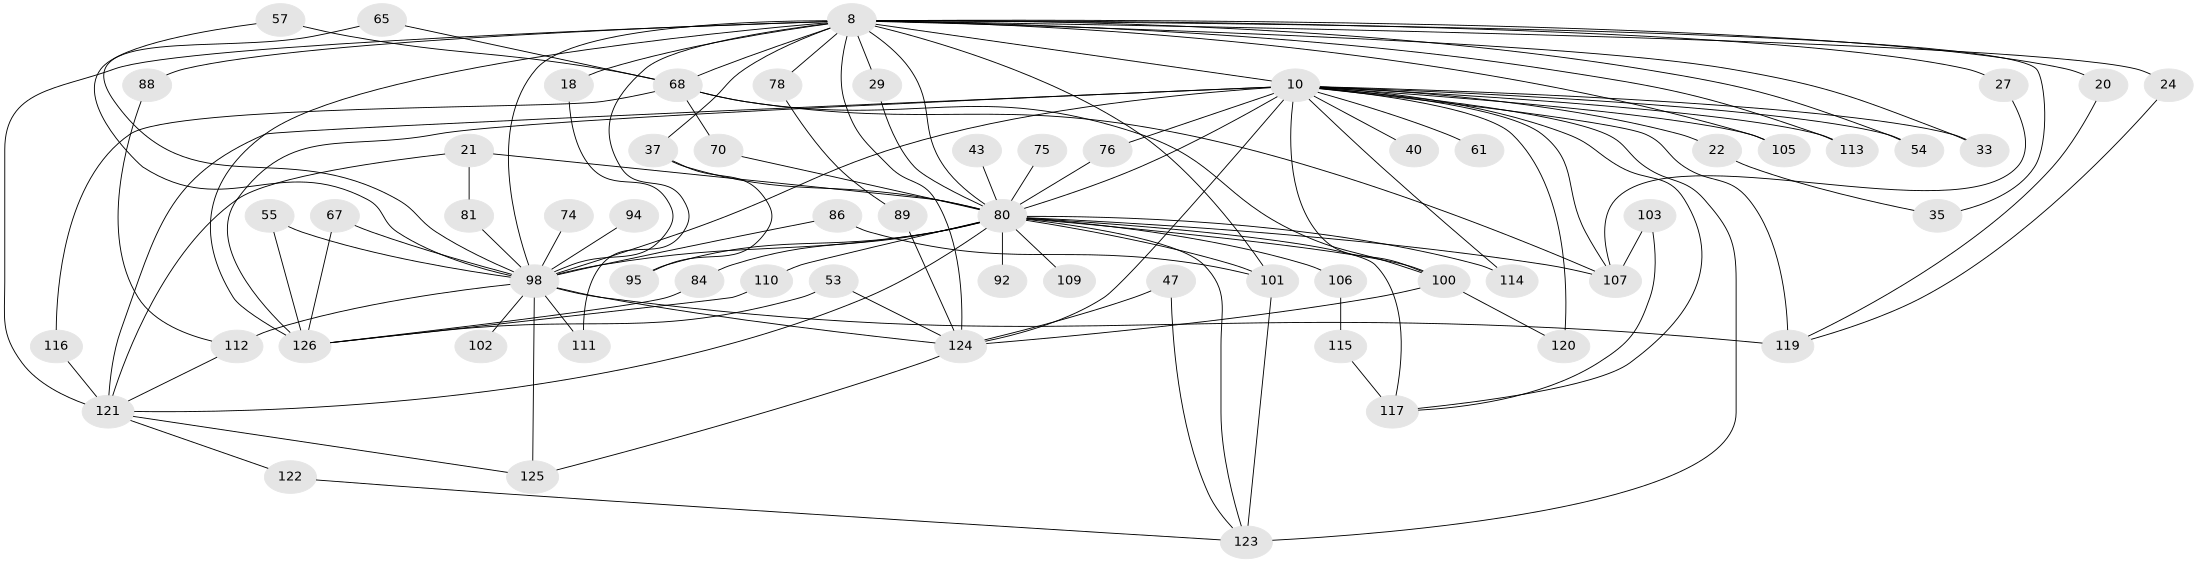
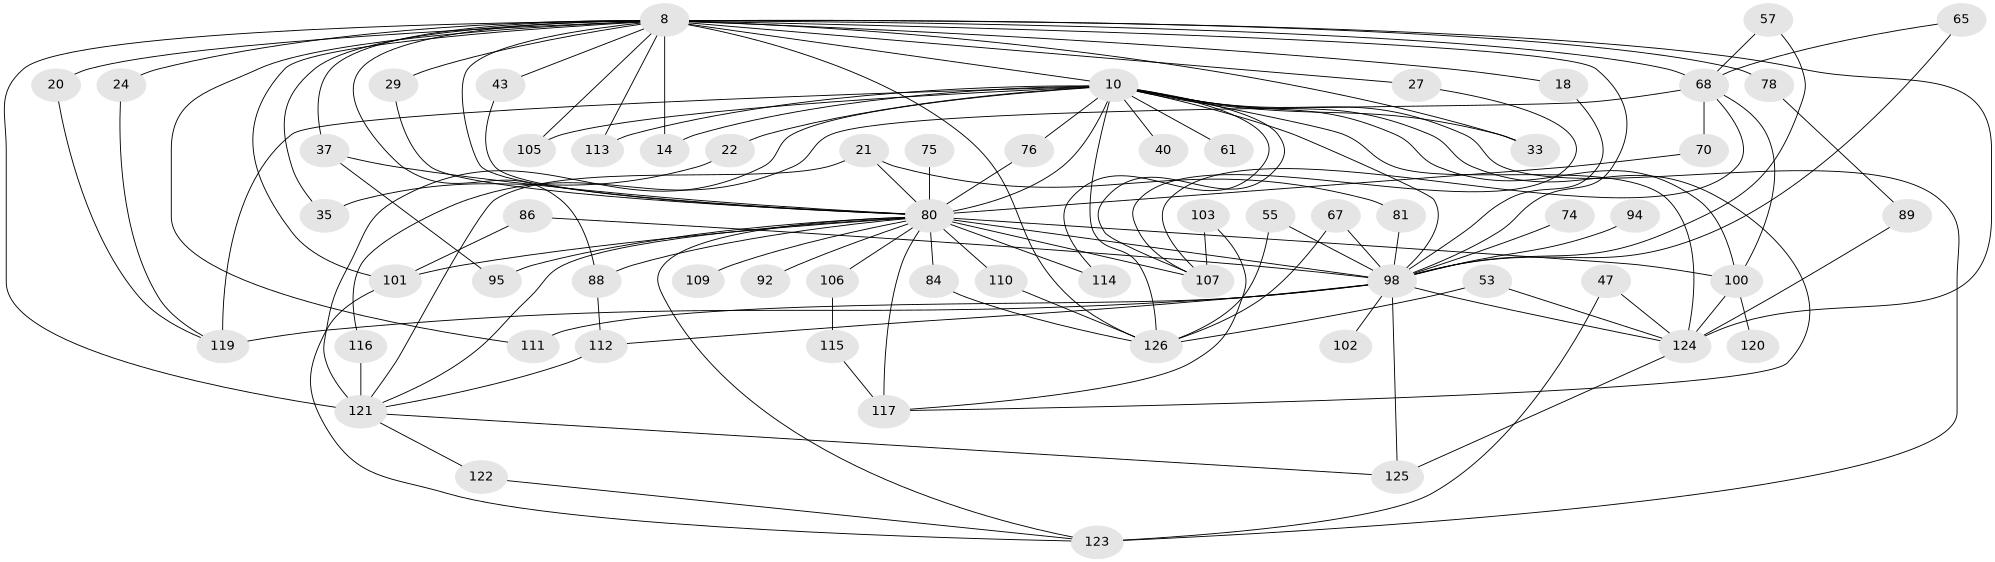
none -> (583, 53)
(1515, 138) -> none
(1919, 151) -> (665, 151)
none -> (759, 238)
